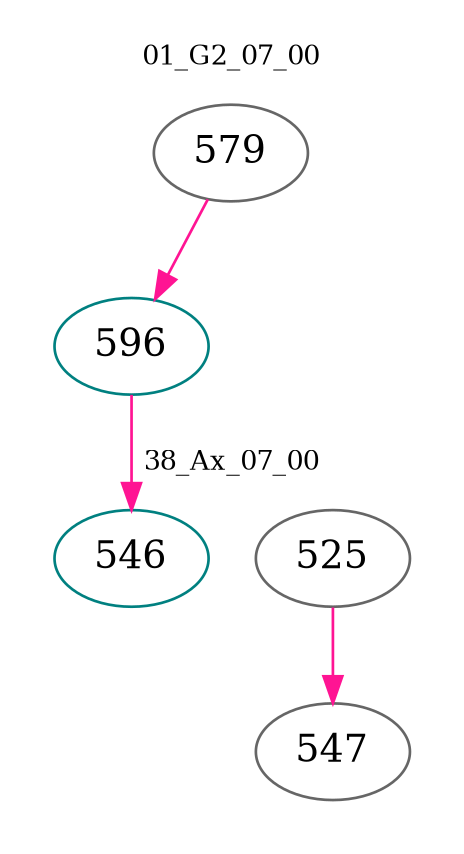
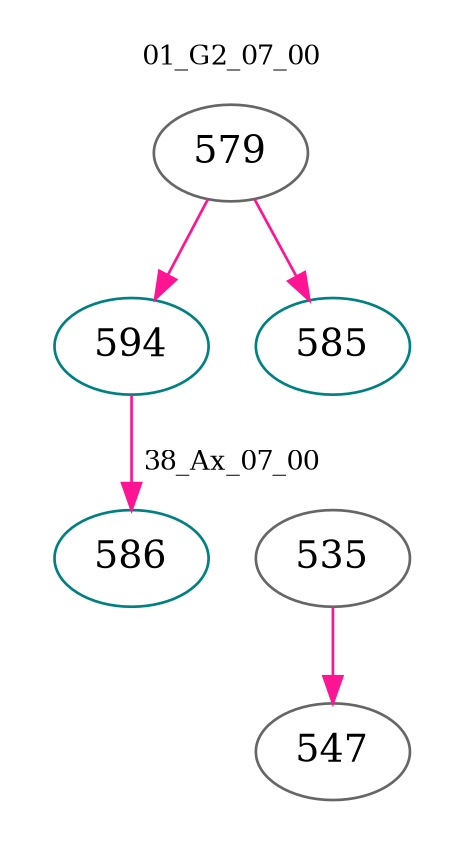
(132, 346) -> (132, 346)
none -> (333, 346)
(132, 558) -> (132, 558)
(333, 558) -> (333, 558)
